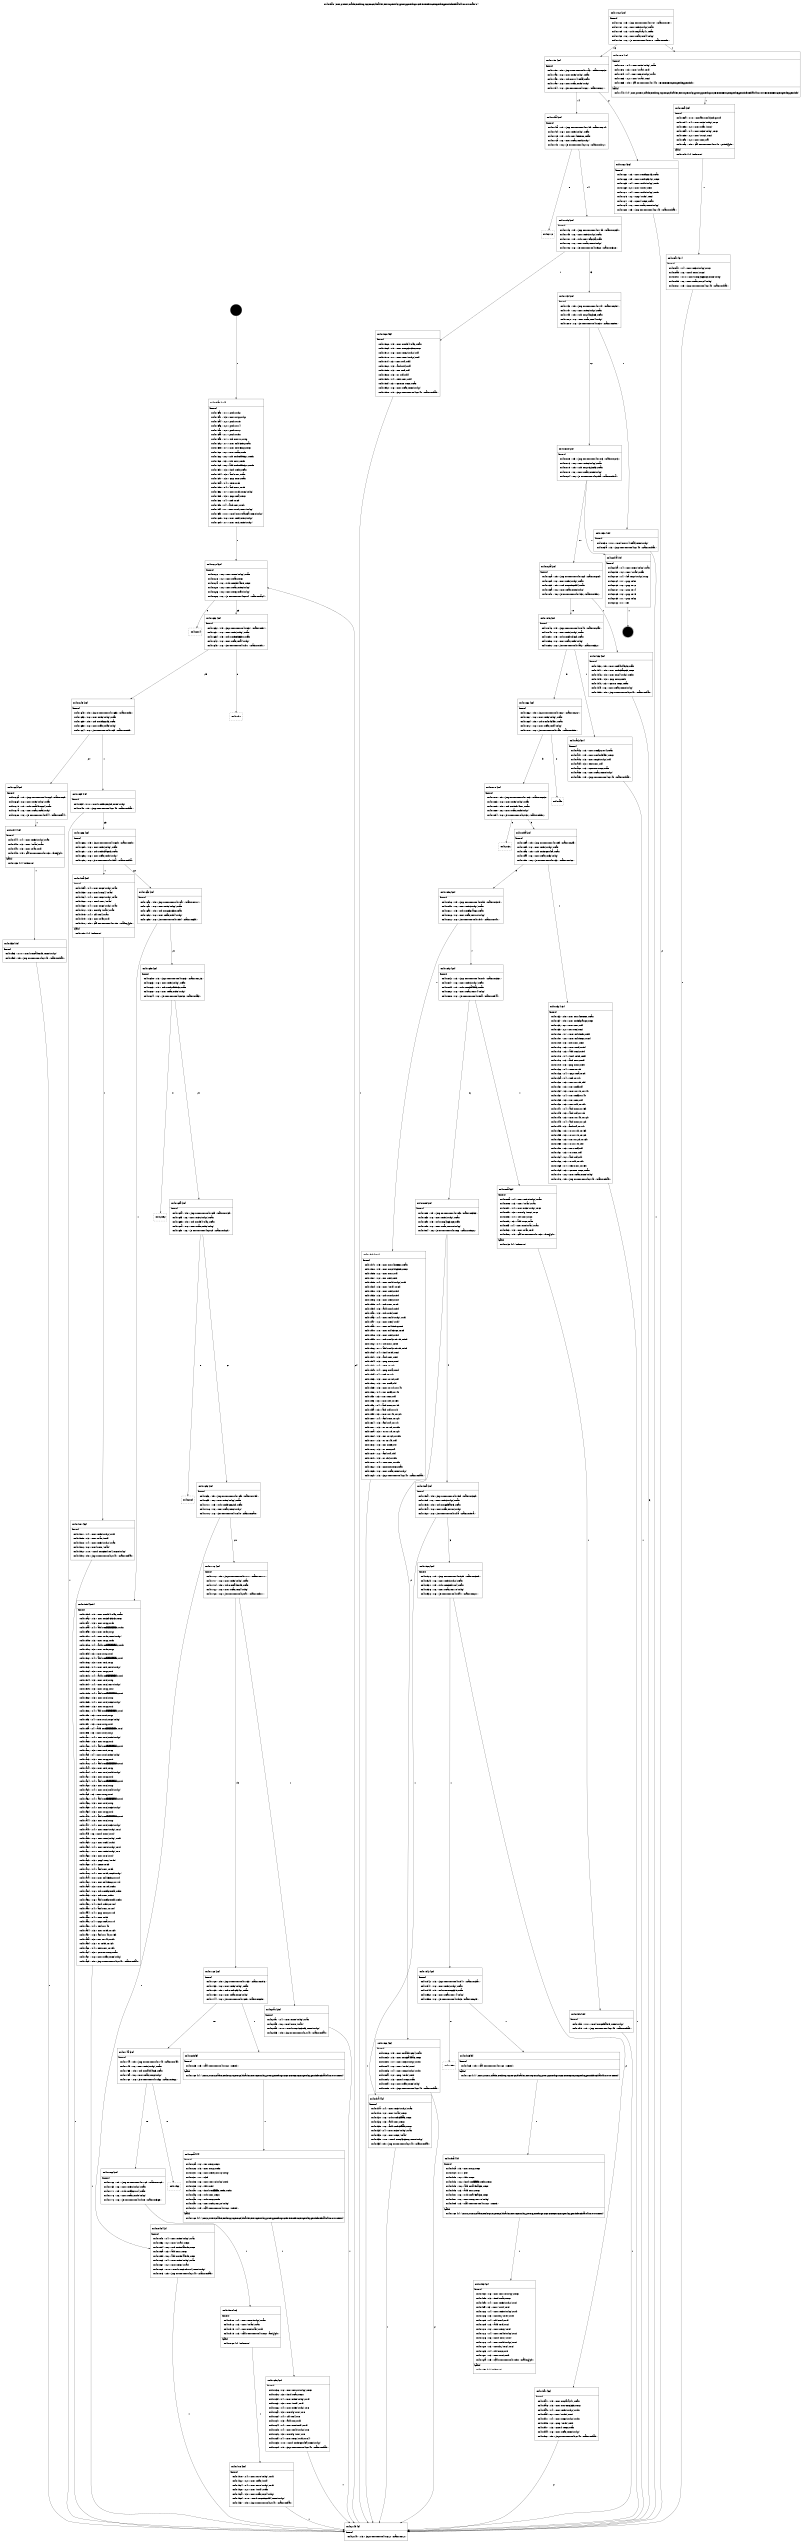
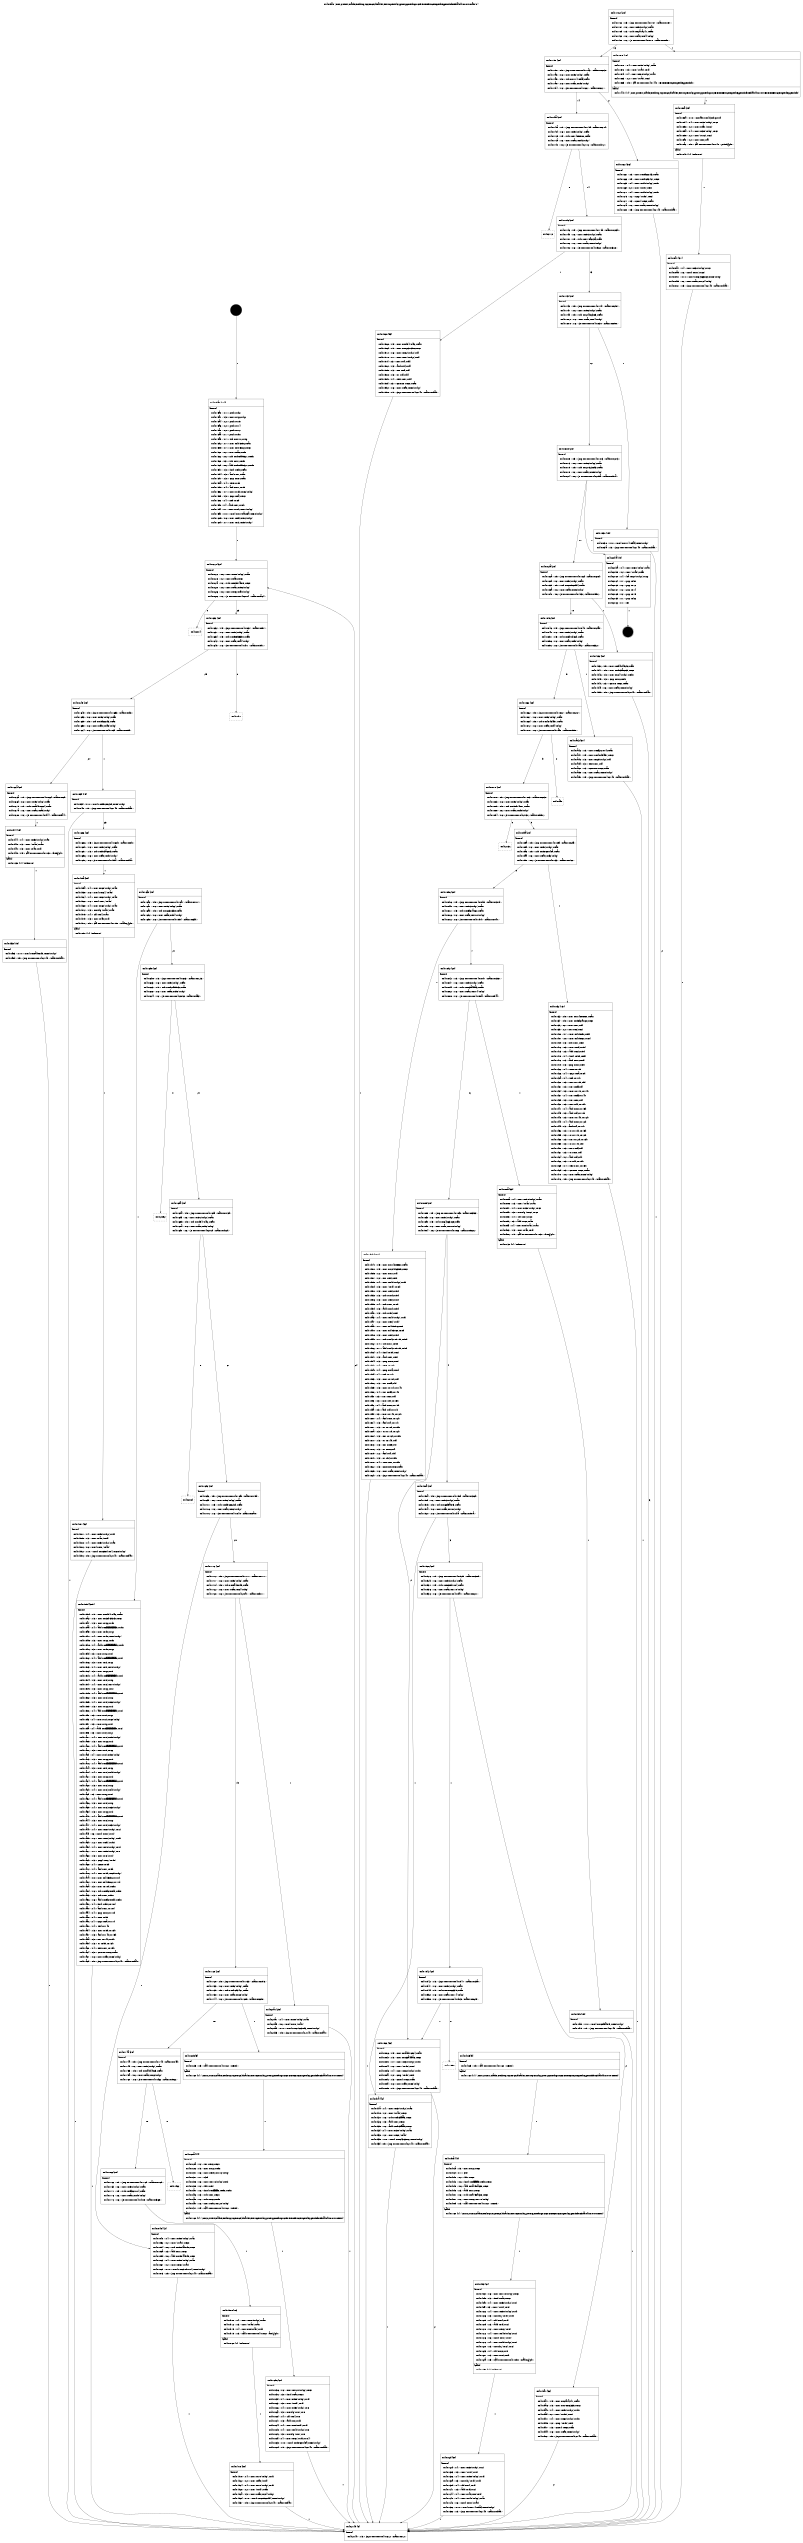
(137, 876) -> none
(496, 2027) -> (432, 2021)
none -> (472, 2485)
